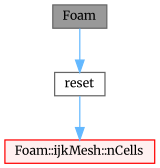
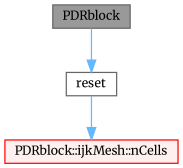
(80, 17) -> (91, 17)
(80, 152) -> (91, 152)
